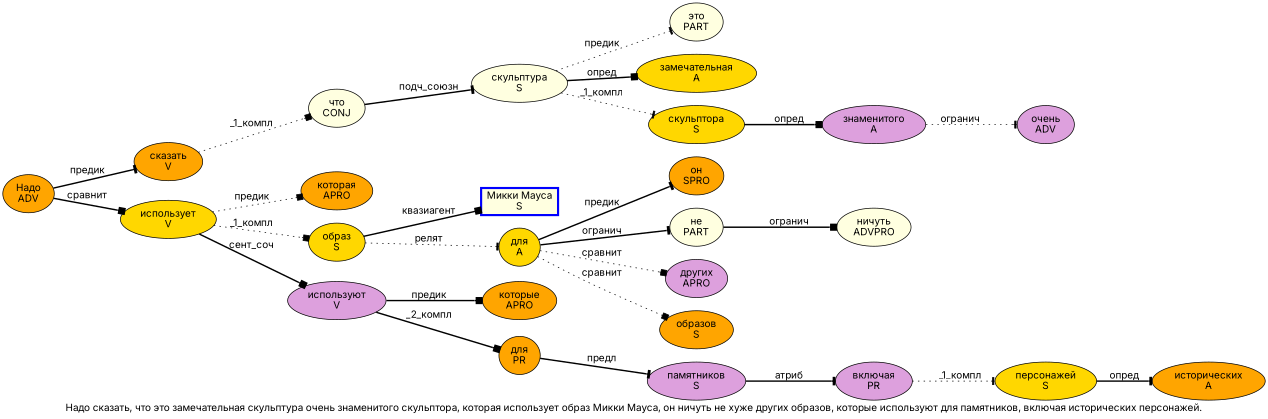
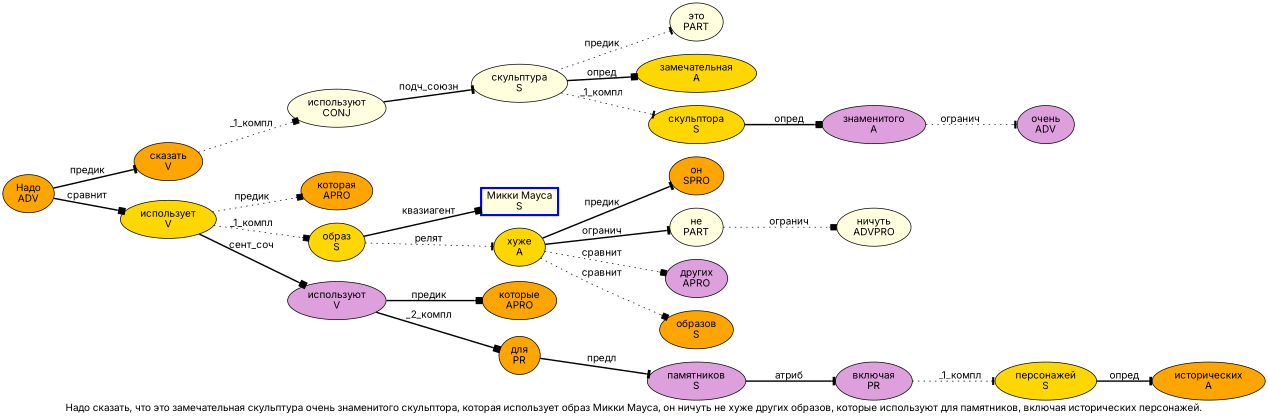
(337, 108) -> (337, 108)
(776, 227) -> (776, 227)
(520, 247) -> (520, 247)
